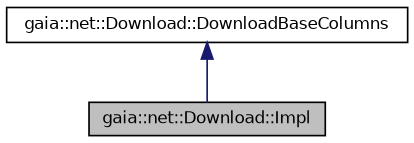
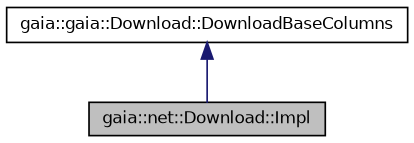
(207, 25) -> (207, 25)
